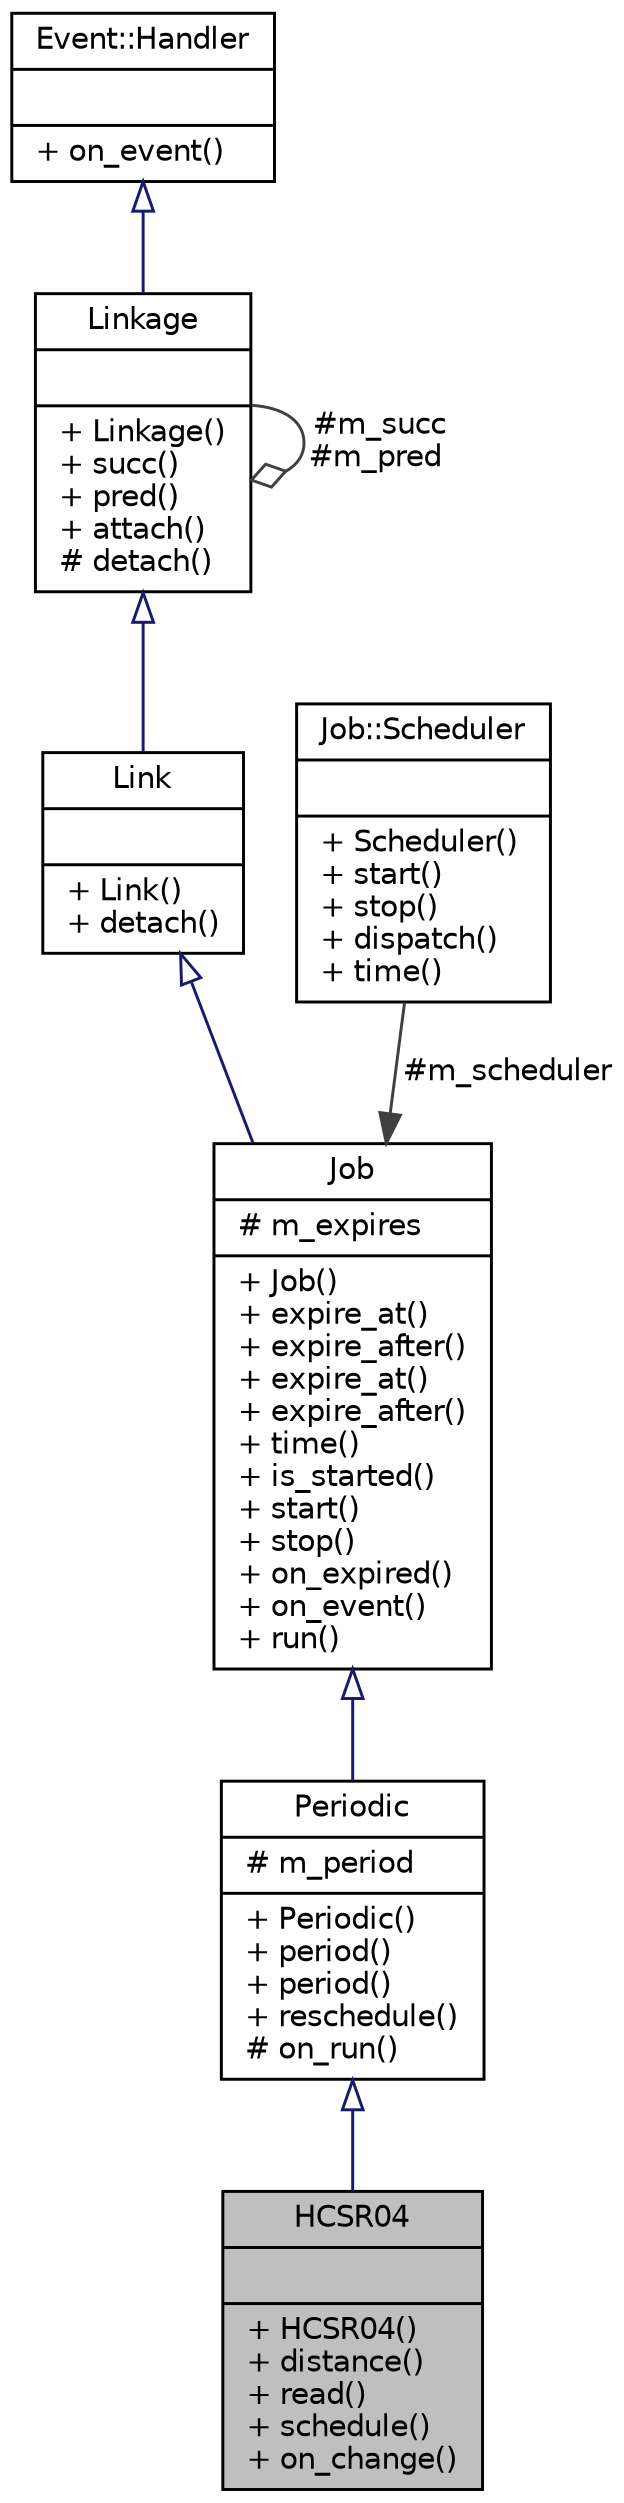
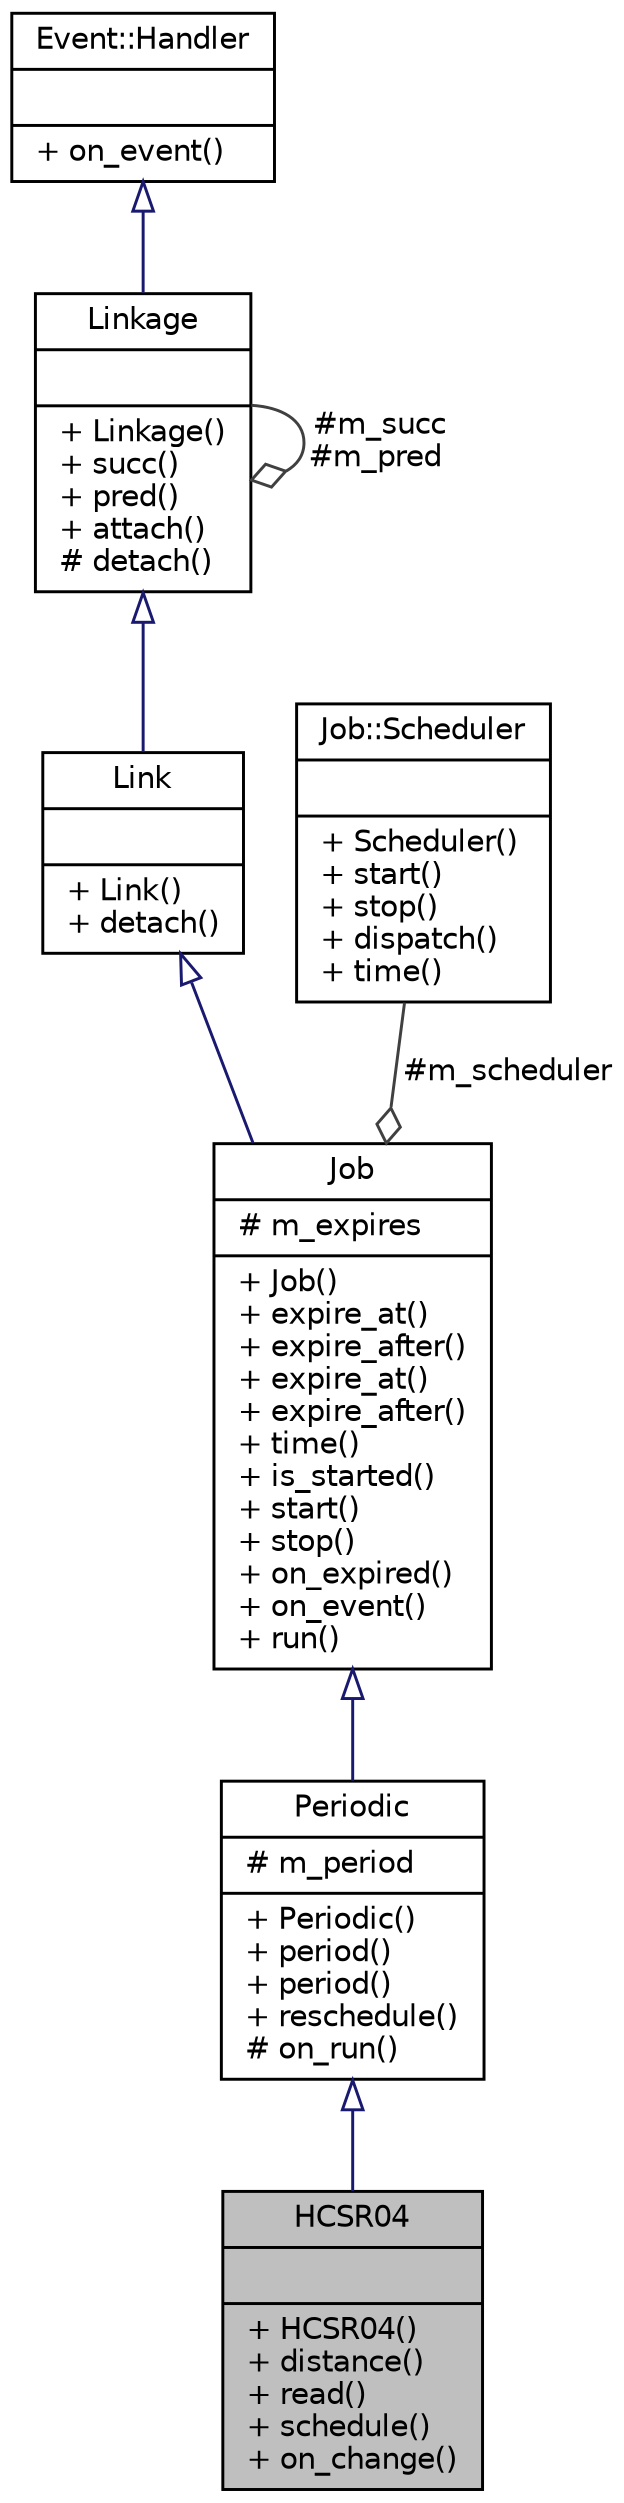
(397, 1058) -> (398, 1055)
